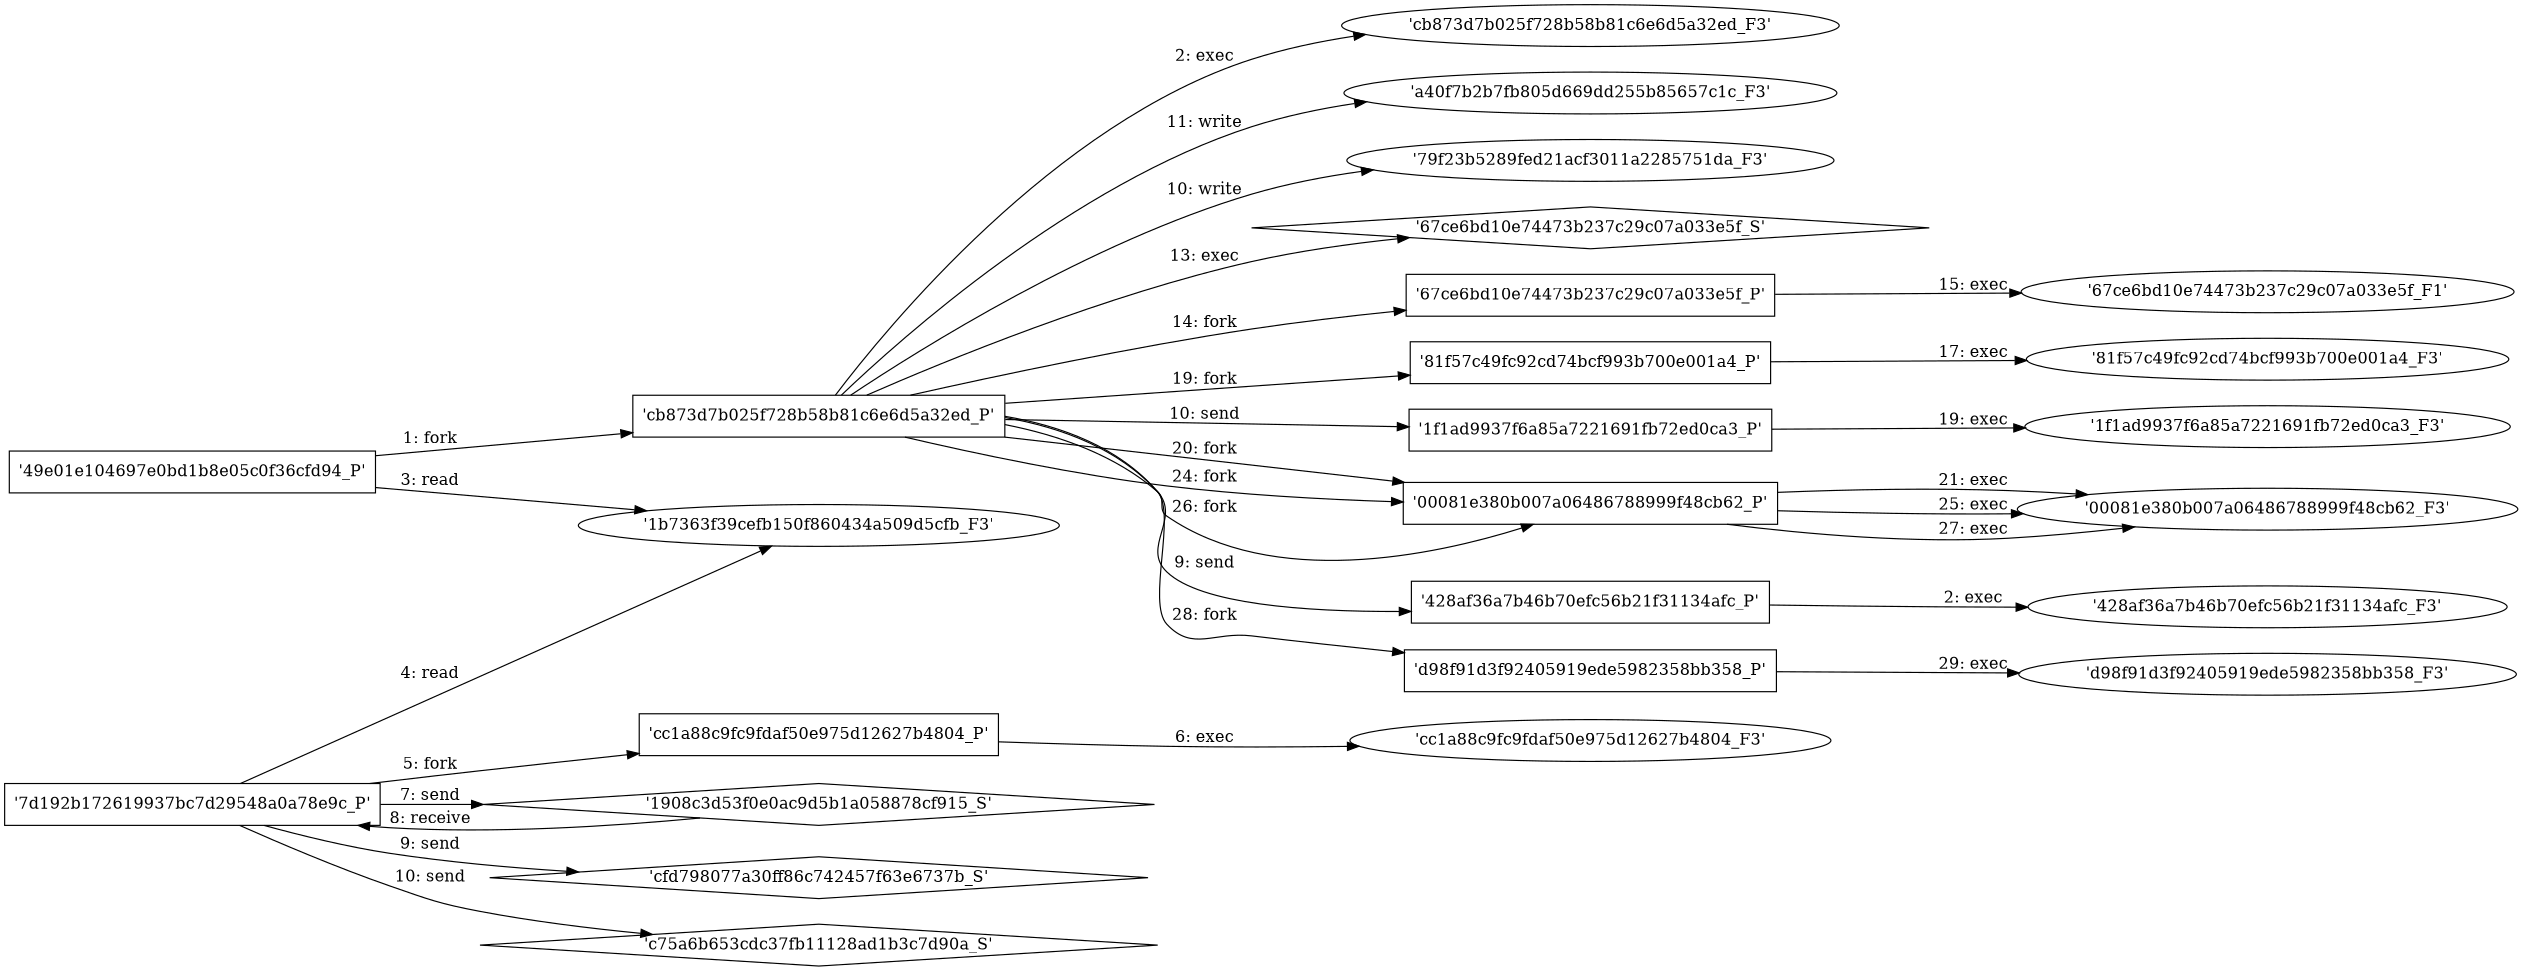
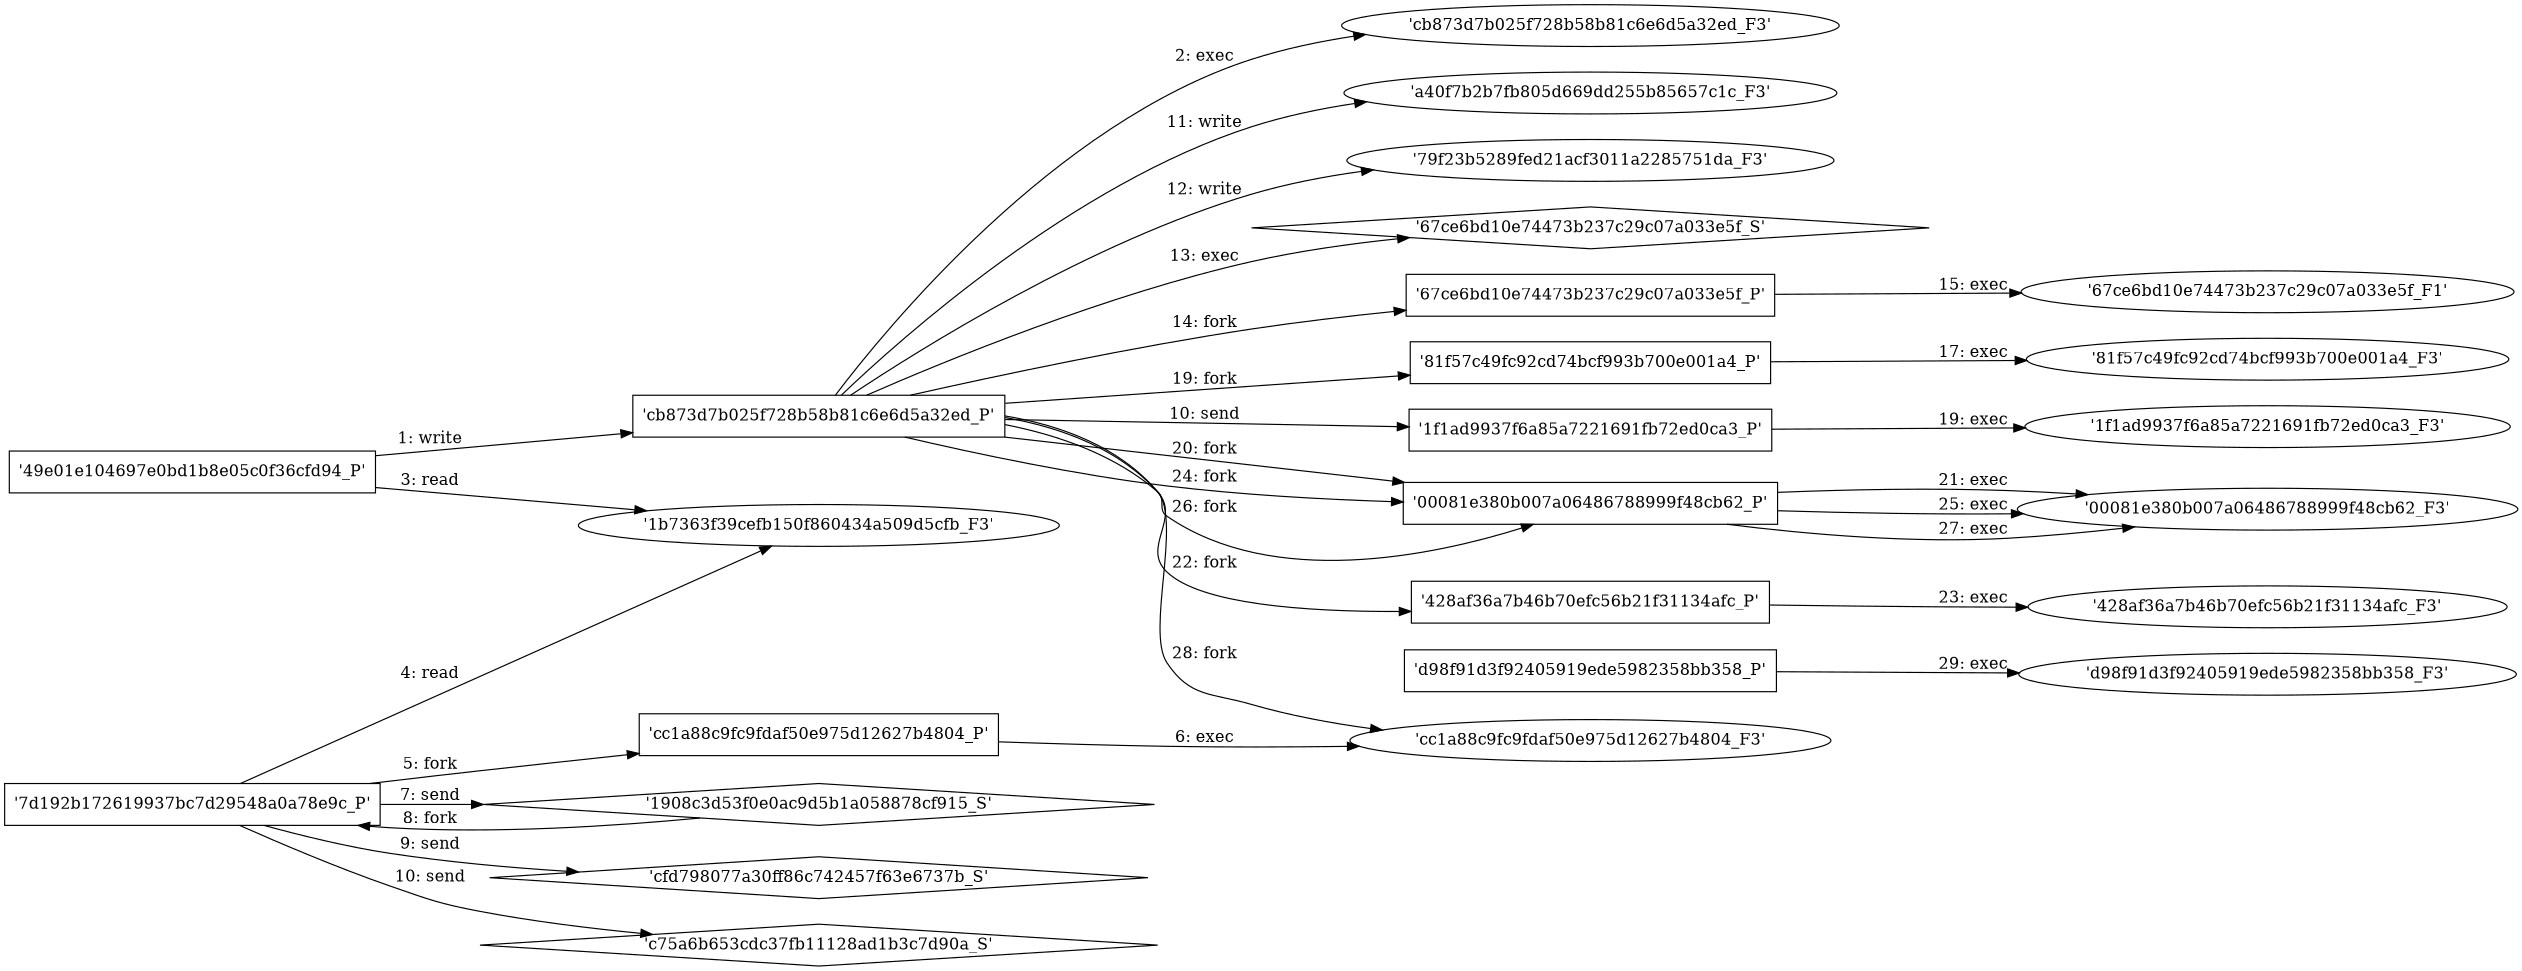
(1205, 190) -> (1205, 190)
(430, 439) -> (430, 439)
(1205, 563) -> (1205, 563)
(1160, 587) -> (1161, 599)
(1973, 598) -> (1973, 598)
(430, 819) -> (430, 819)
